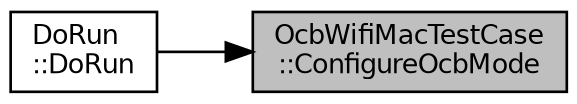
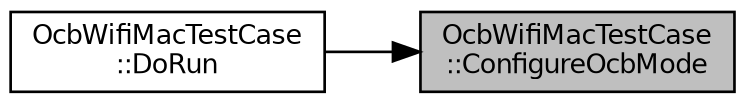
(84, 52) -> (168, 52)
